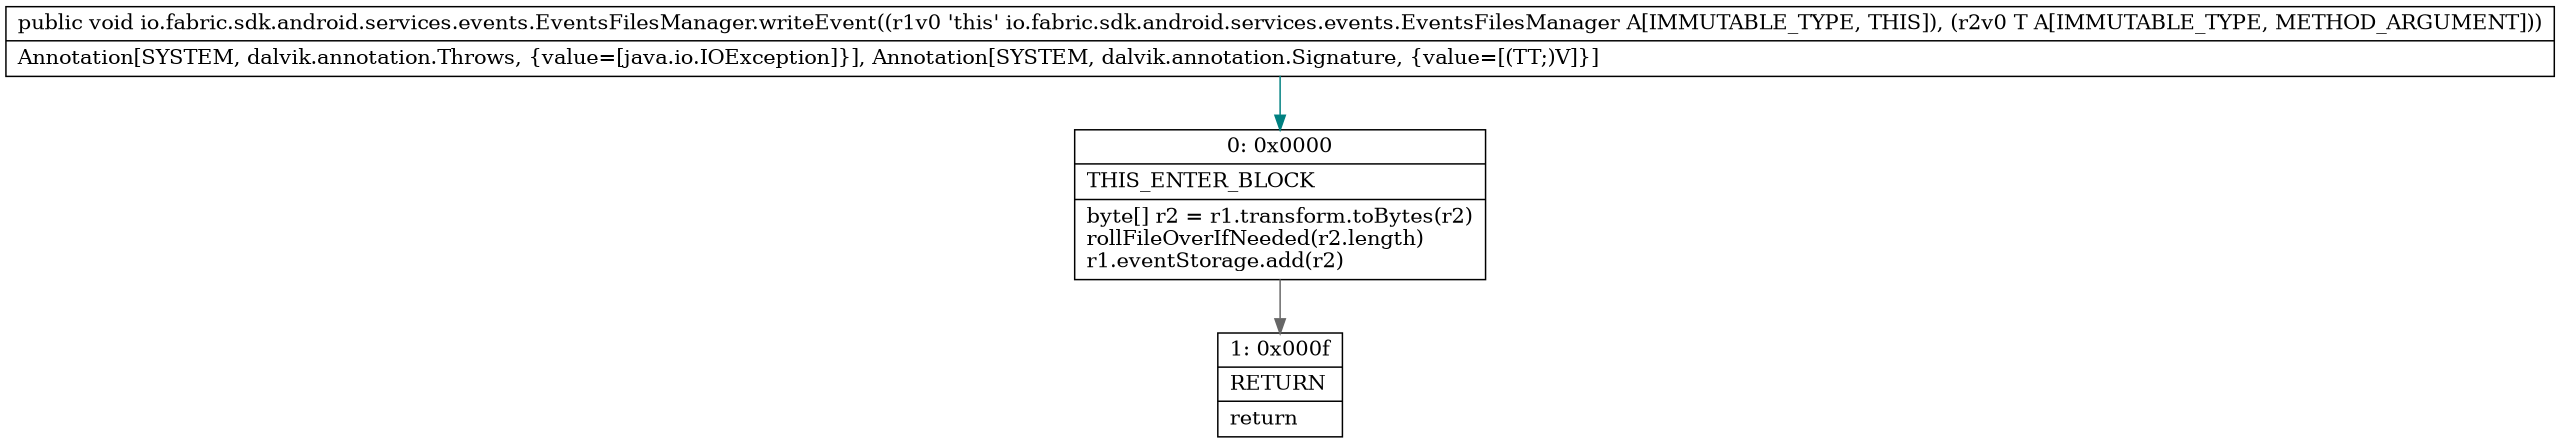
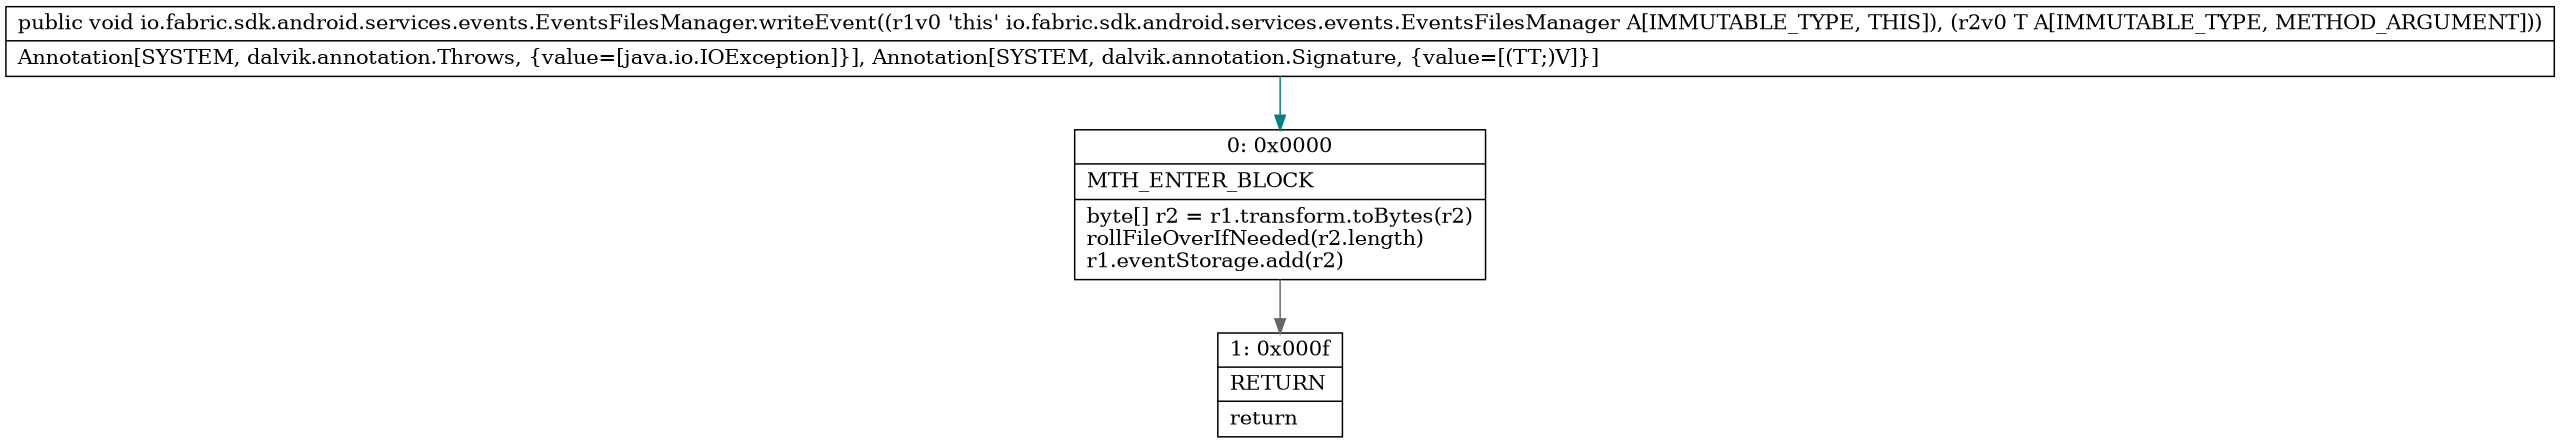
(1201, 181) -> (1201, 181)
